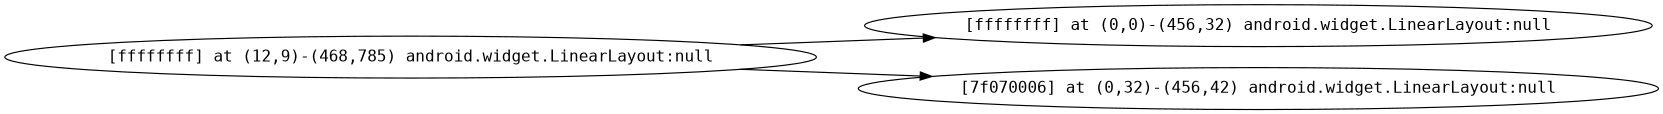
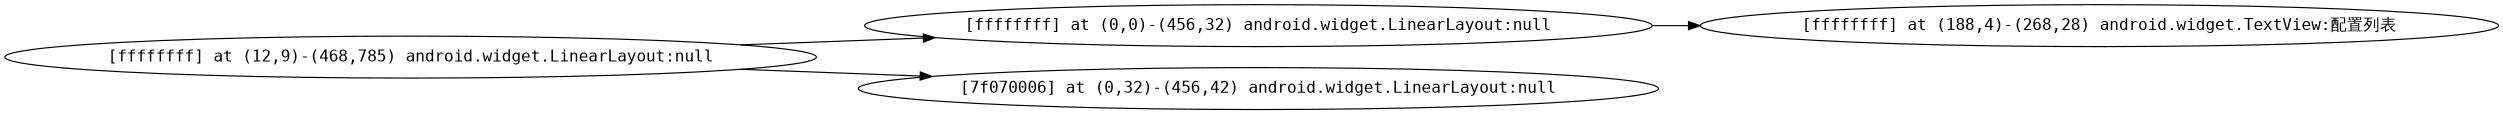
none -> (2099, 26)
